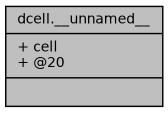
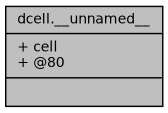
(41, 63) -> (41, 63)
